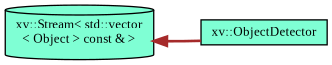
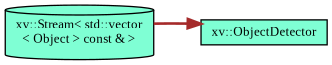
(184, 41) -> (171, 23)
